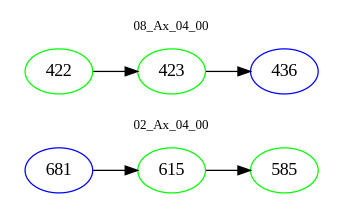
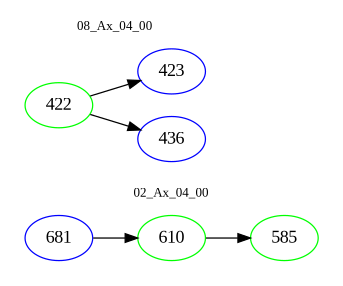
(172, 71) -> (172, 71)
(222, 71) -> (109, 120)
(172, 170) -> (172, 238)
